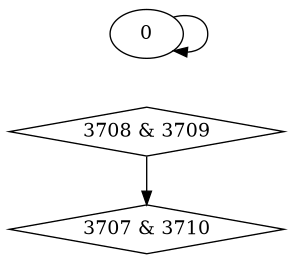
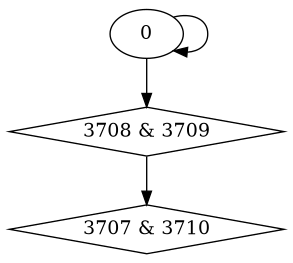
none -> (147, 76)
